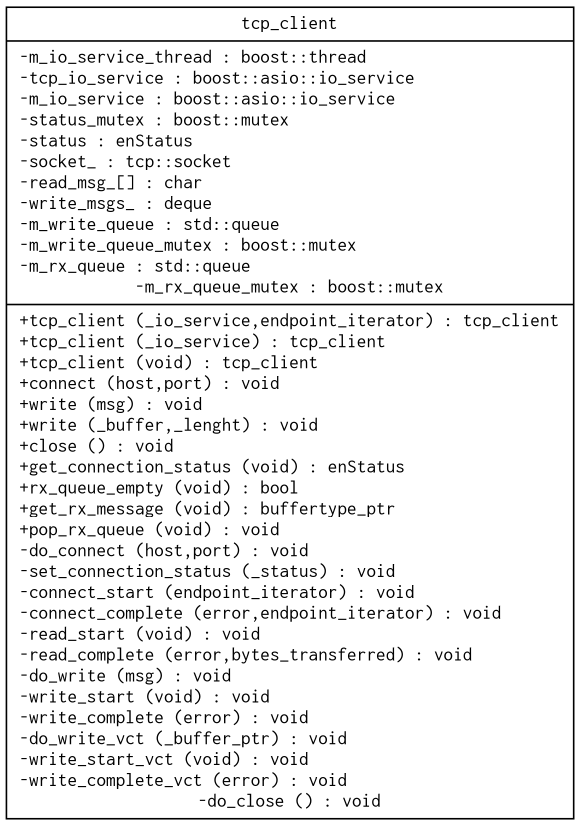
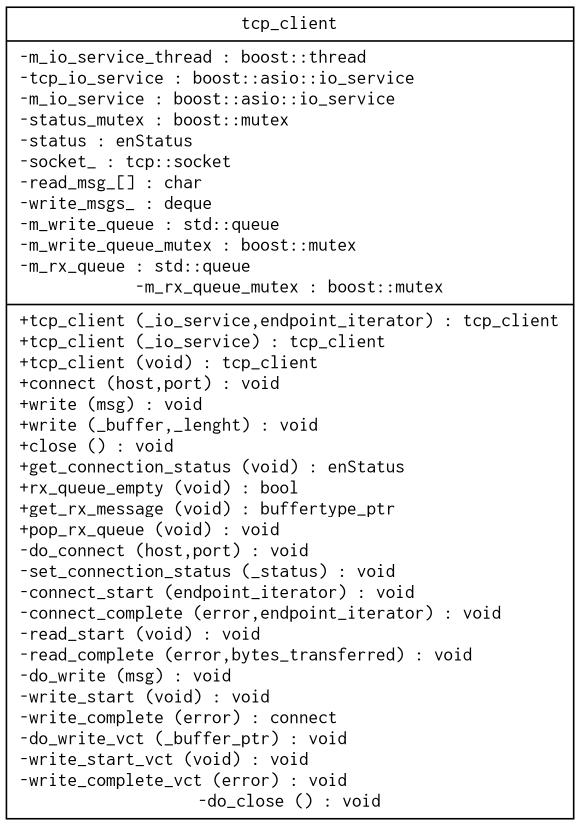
(165, 718) -> (179, 718)
